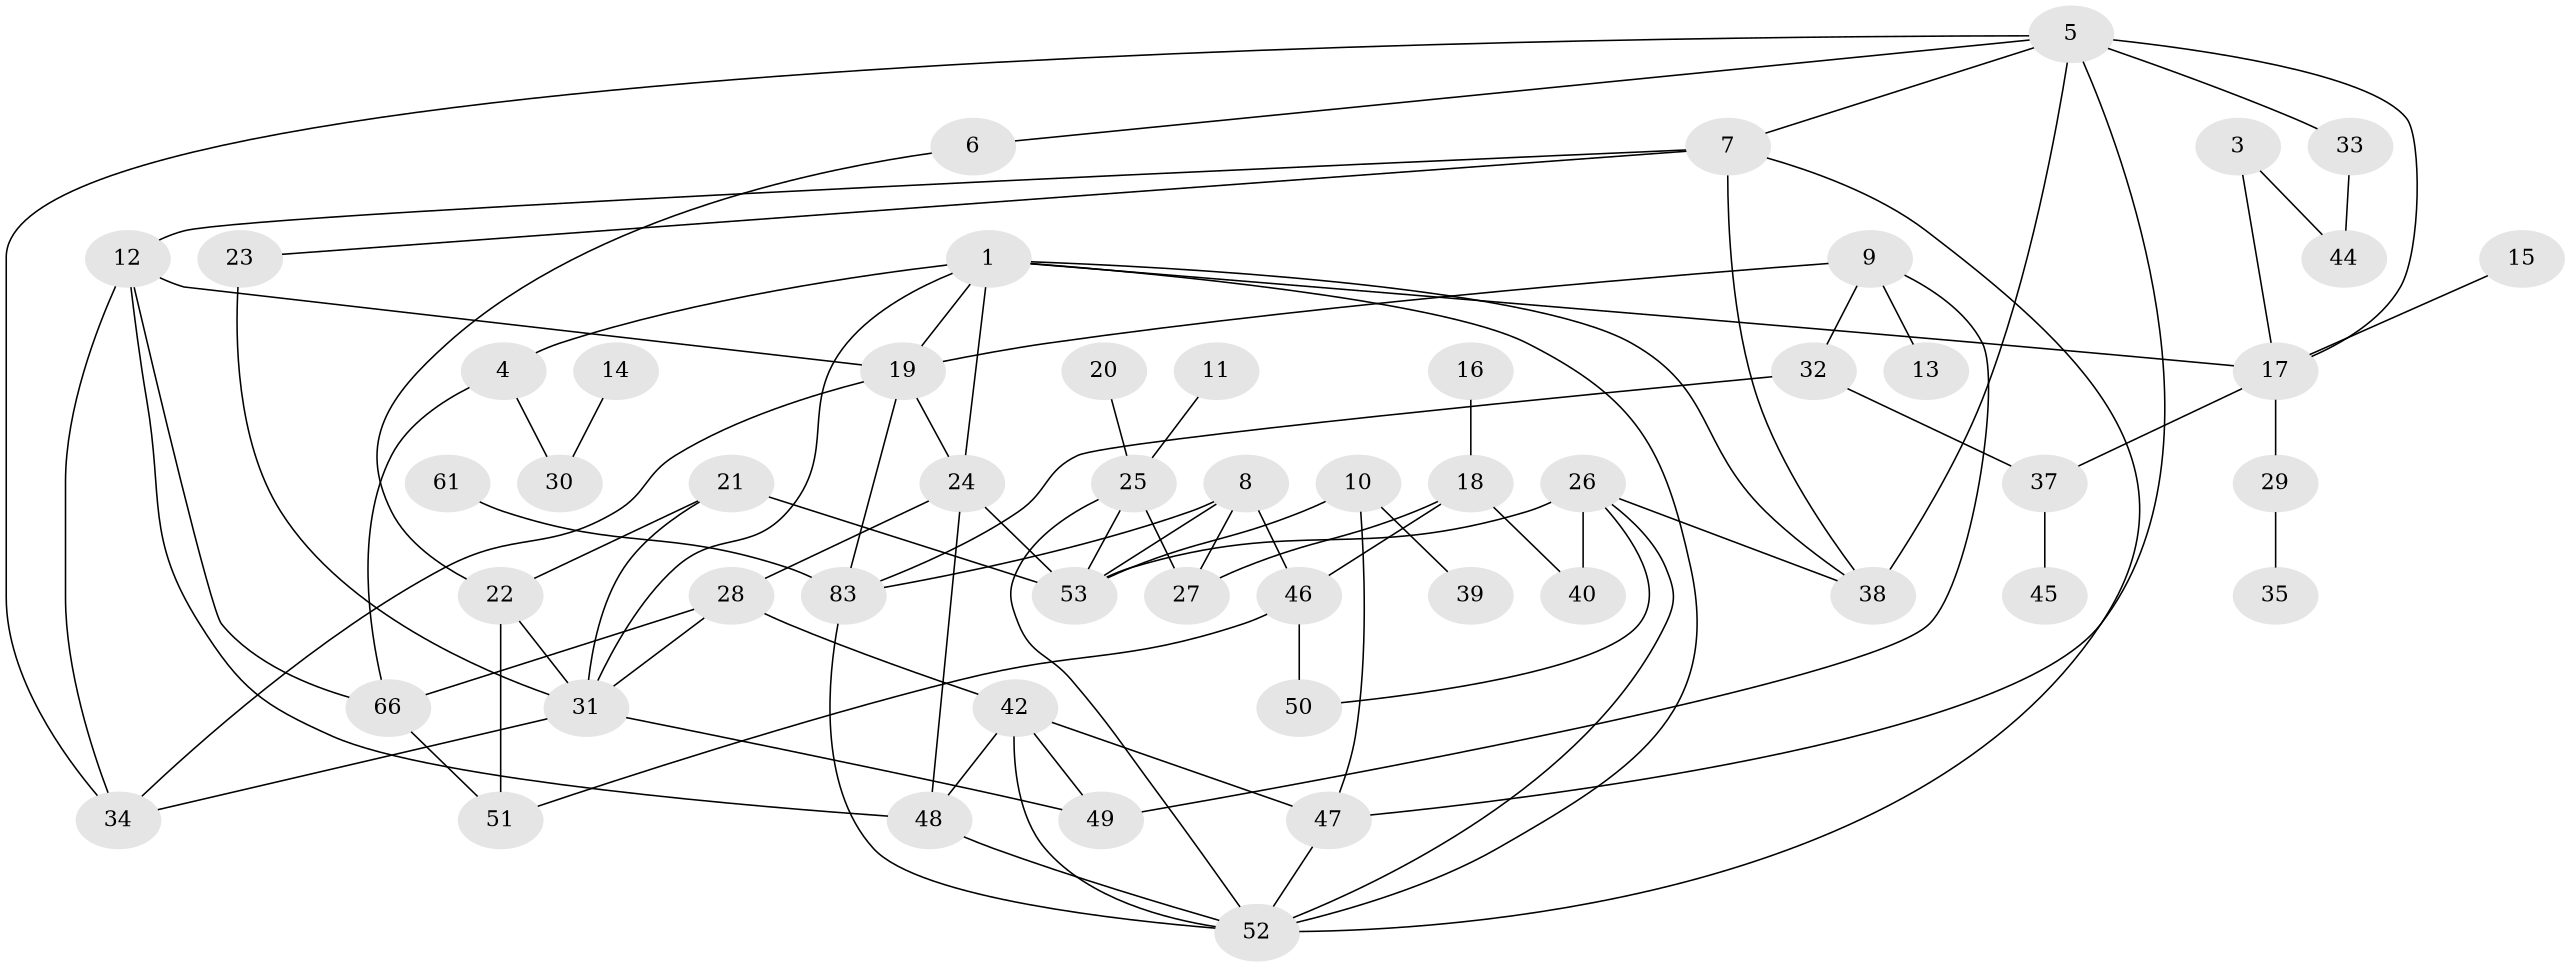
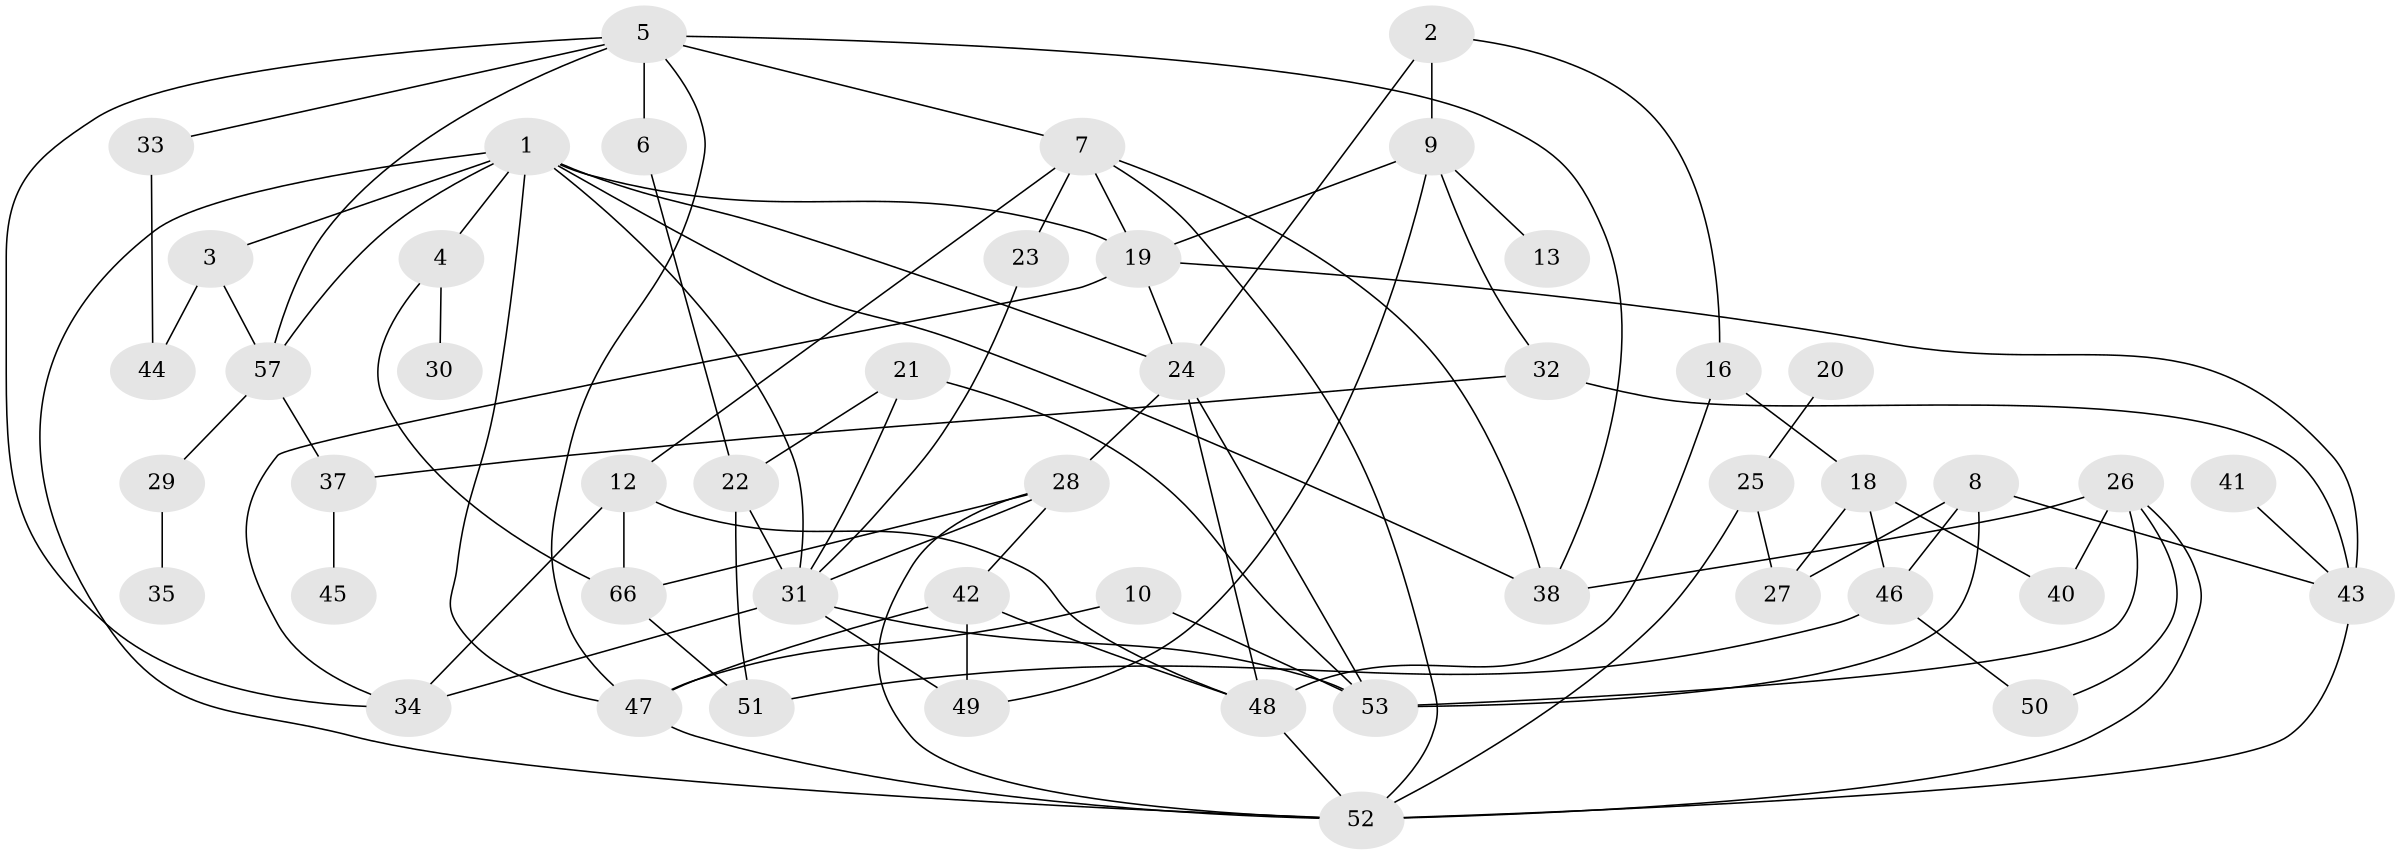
none -> (1432, 34)
none -> (369, 203)
(2522, 259) -> none
(510, 325) -> (1111, 203)
(616, 371) -> none
(1217, 371) -> none
(2276, 371) -> (268, 371)
none -> (475, 482)
(448, 484) -> (2234, 484)
(1099, 550) -> (1038, 640)
(844, 596) -> (2352, 596)
(1471, 596) -> none
none -> (1574, 643)
(1054, 858) -> (952, 762)
